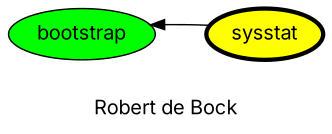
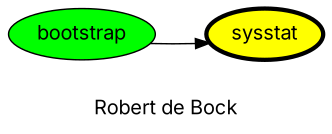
(187, 25) -> (173, 44)
